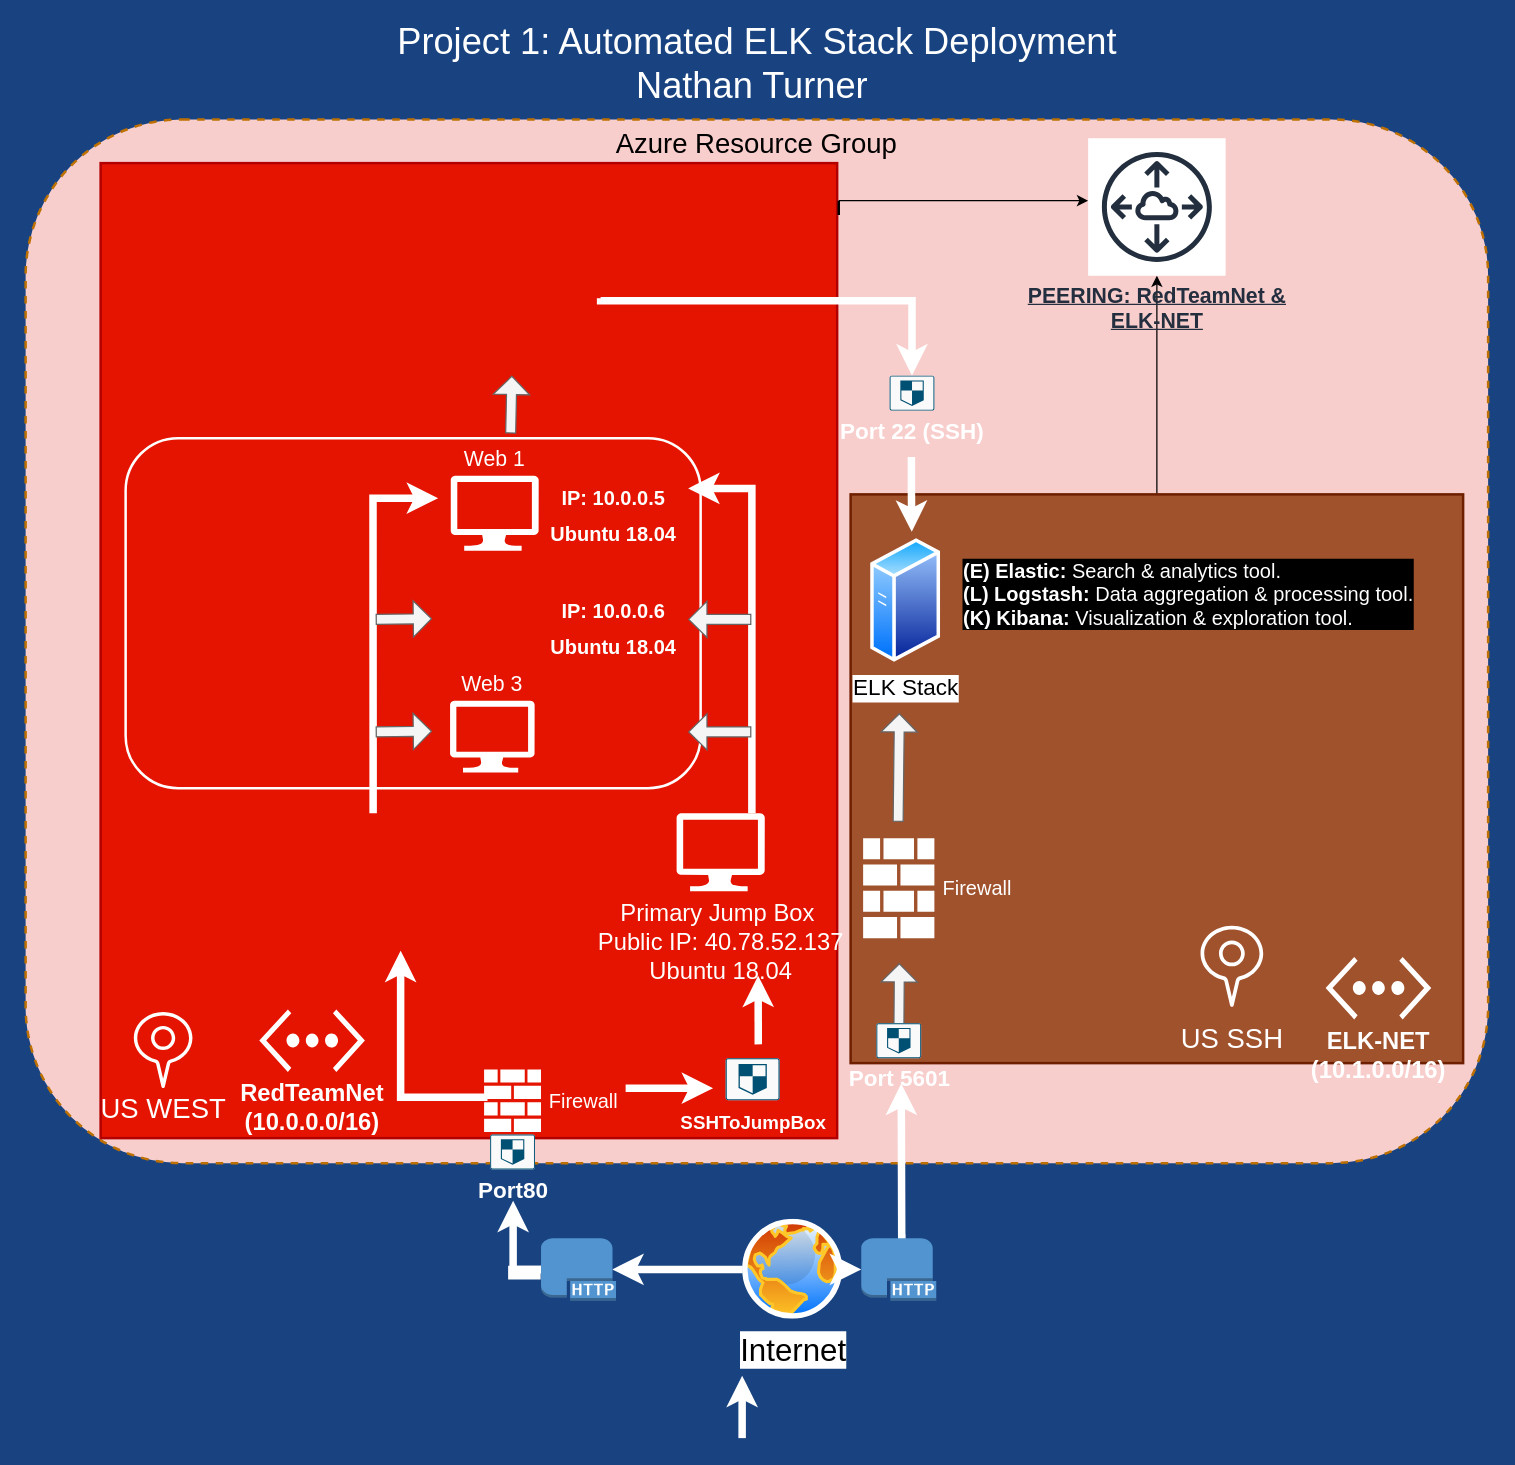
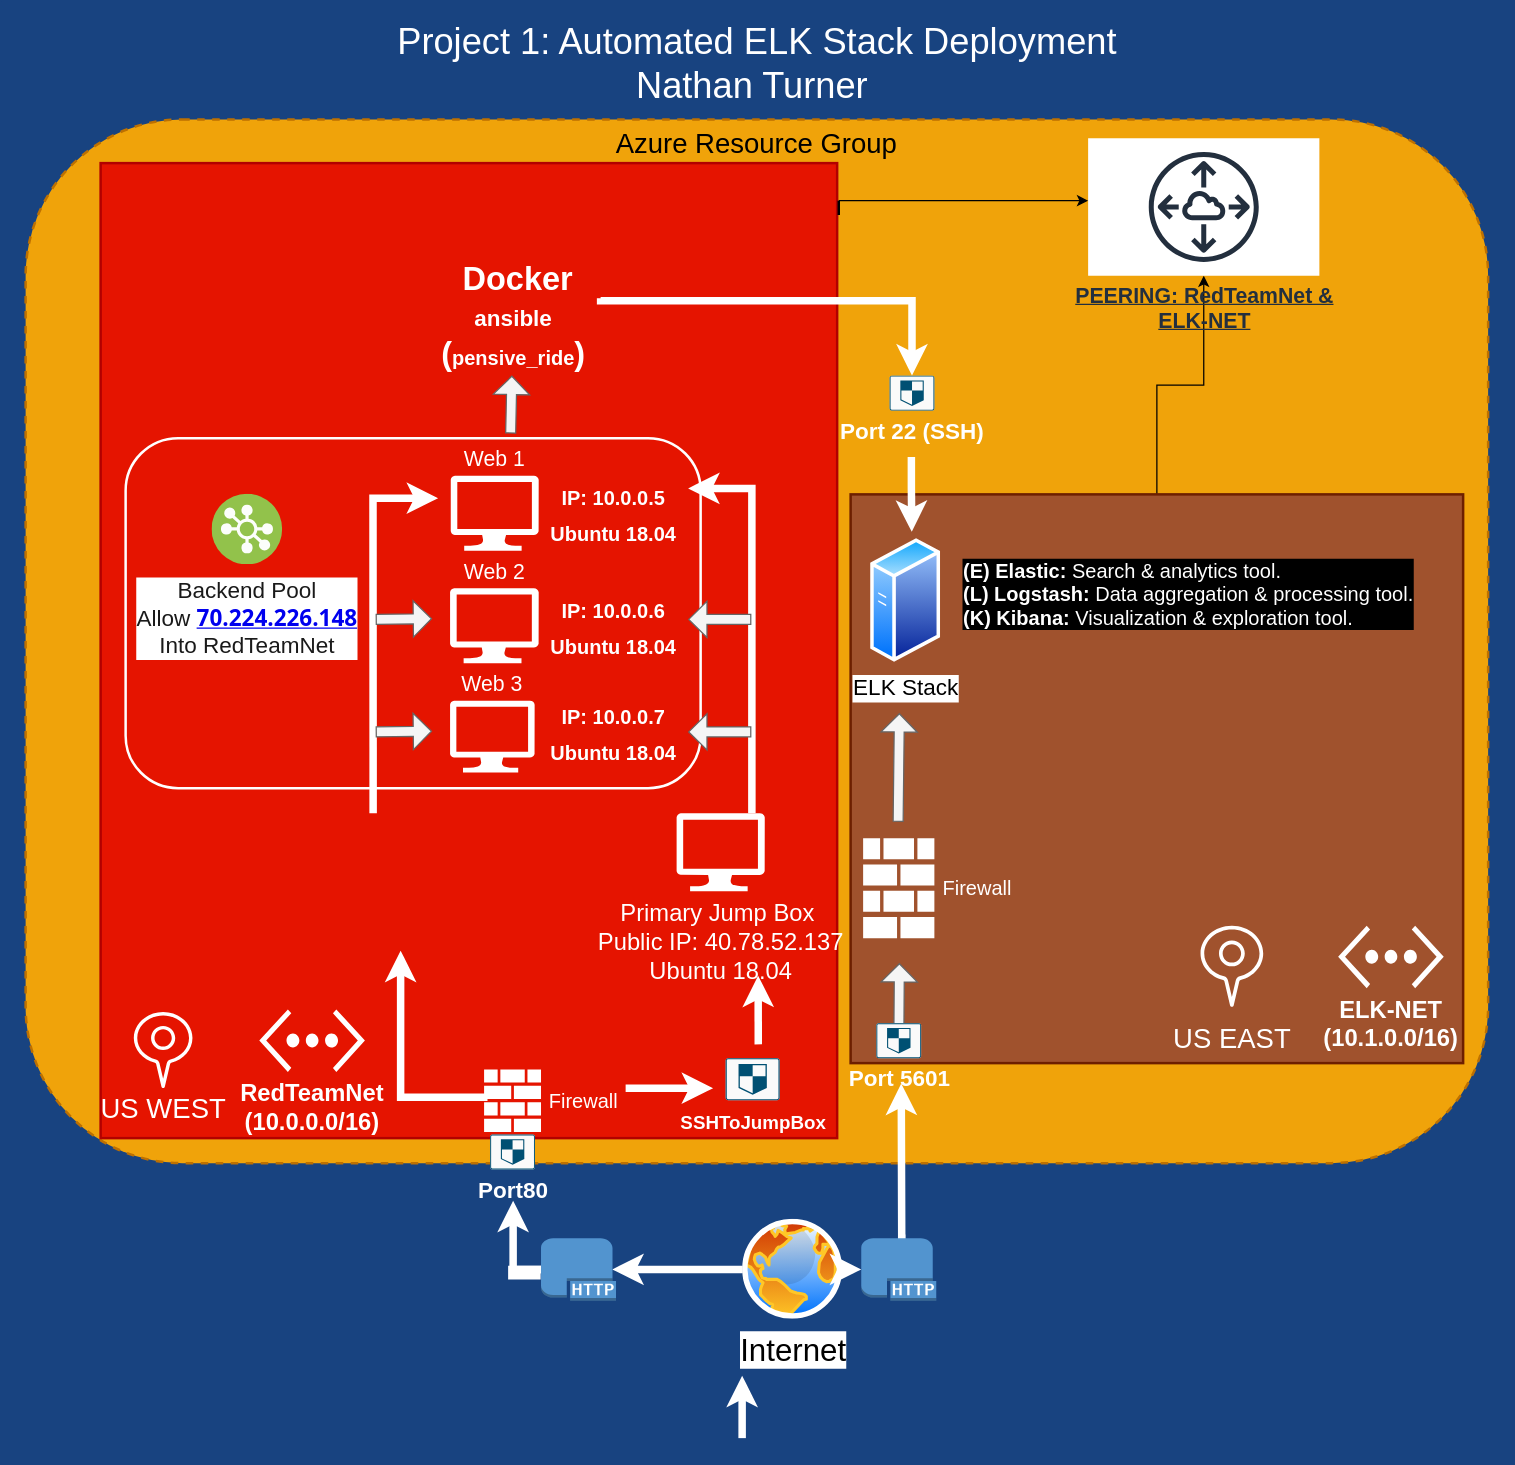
(757, 136) -> (757, 136)
(1157, 207) -> (1204, 207)
none -> (513, 317)
none -> (247, 530)
none -> (494, 626)
none -> (613, 732)
(1378, 988) -> (1391, 957)
(1233, 1037) -> (1233, 1037)
